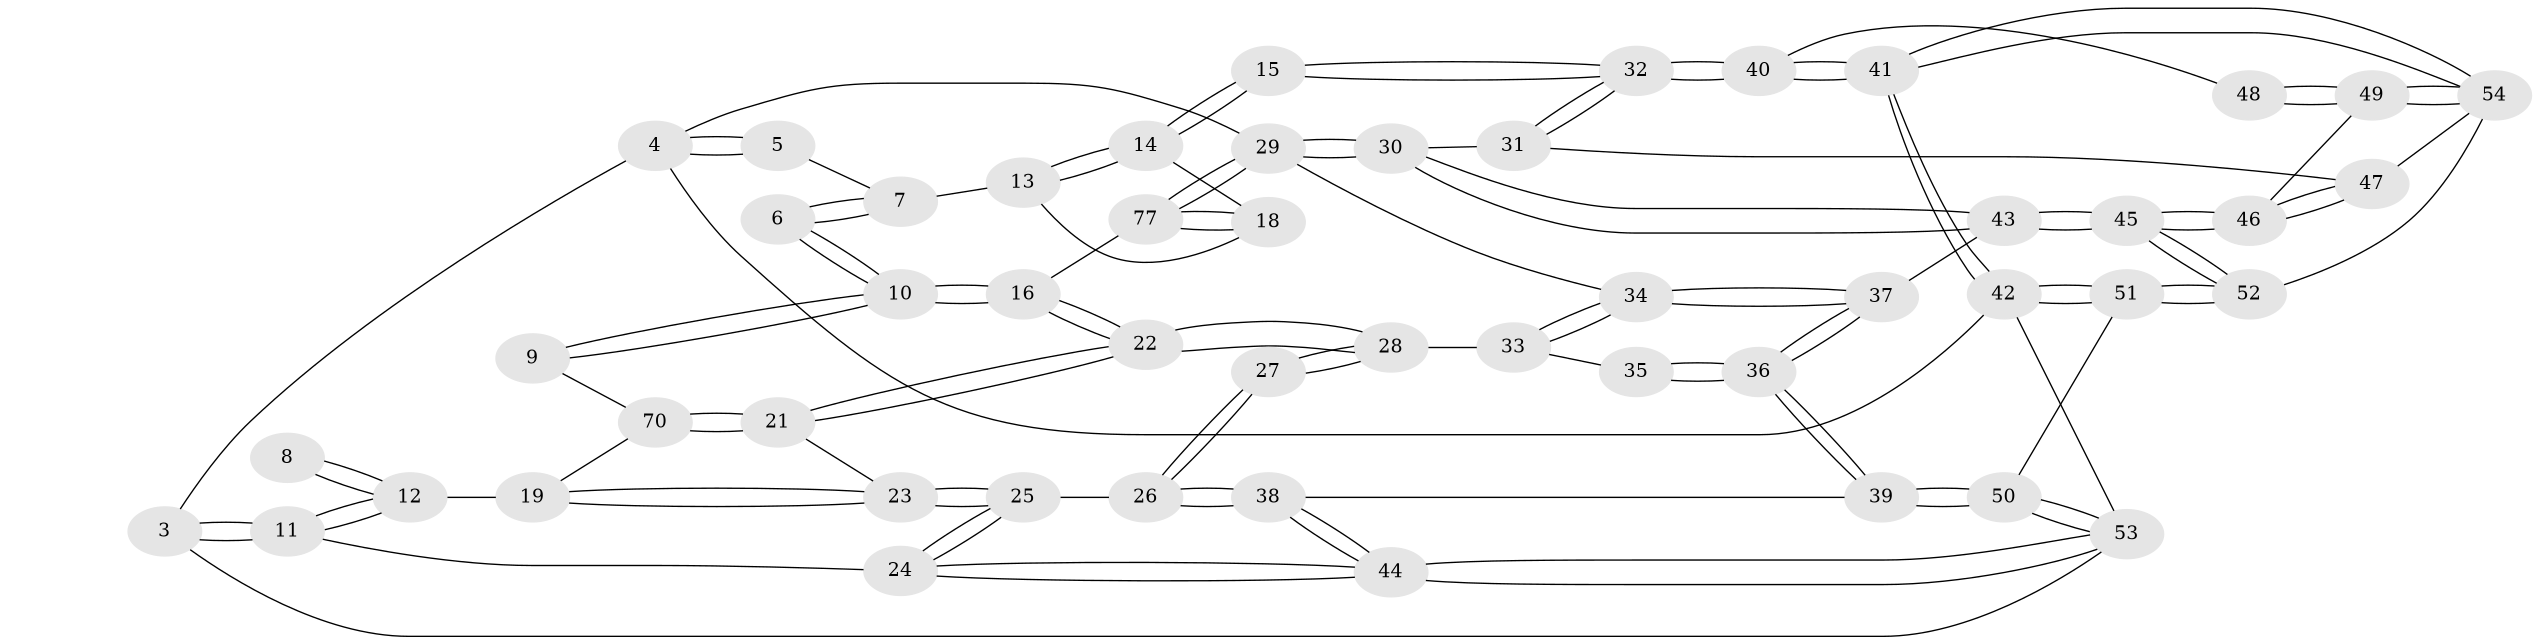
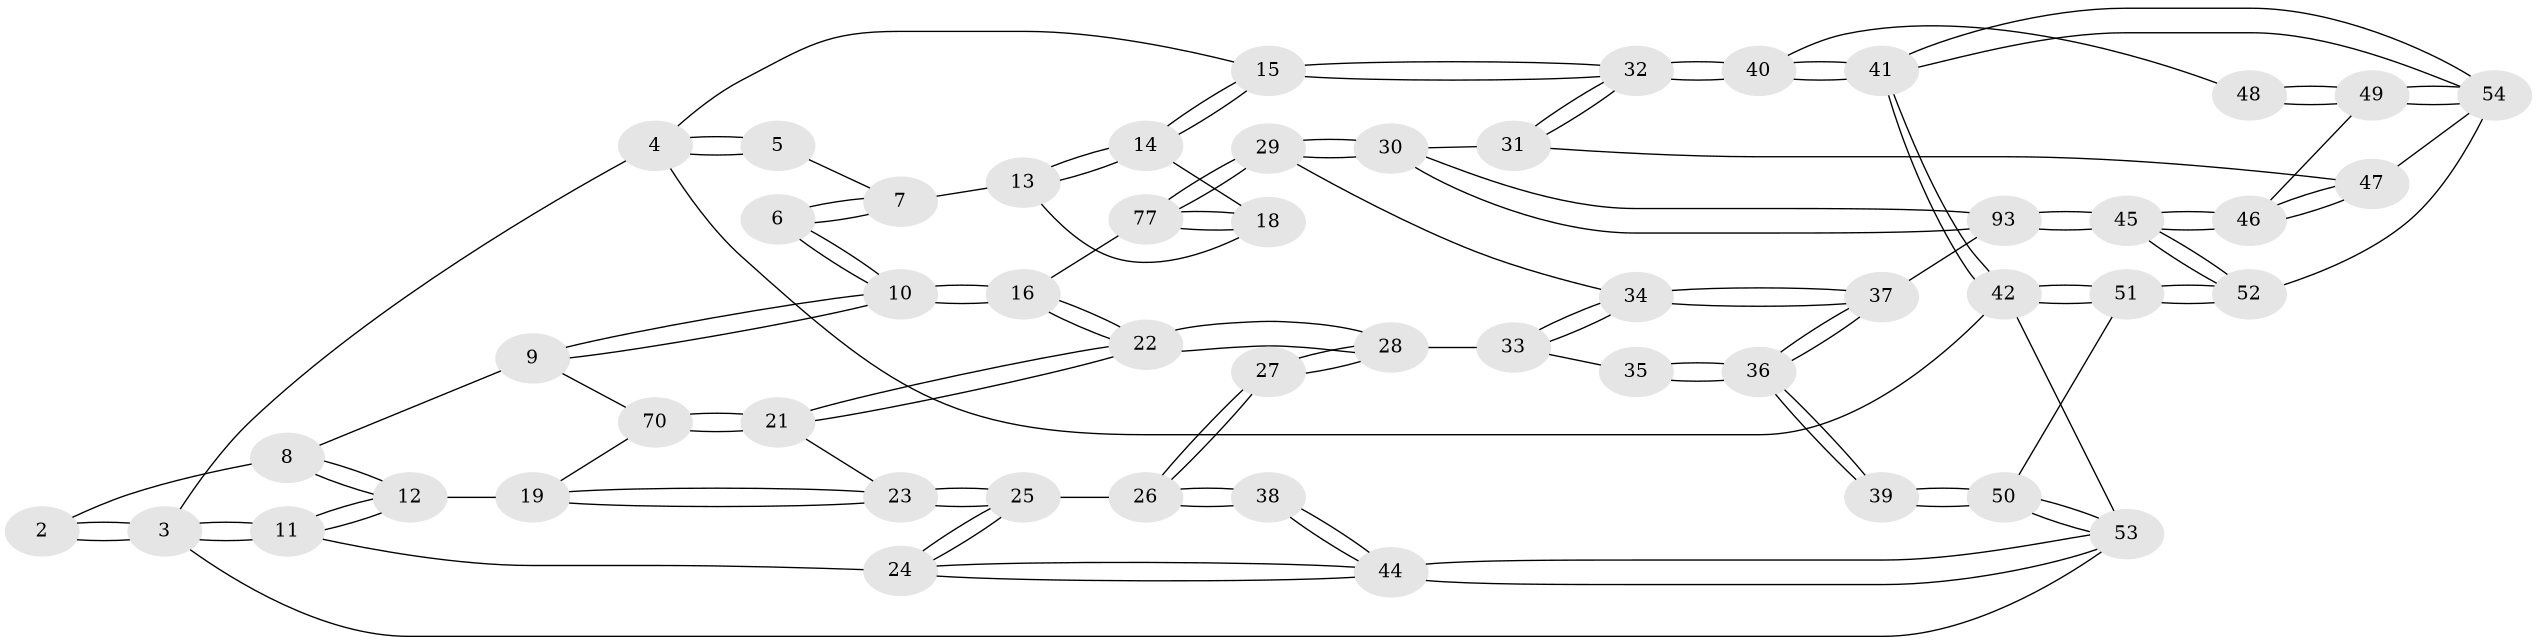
(963, 83) -> (945, 31)
(2004, 221) -> (2004, 221)
none -> (410, 408)
(1575, 497) -> none
none -> (42, 531)
